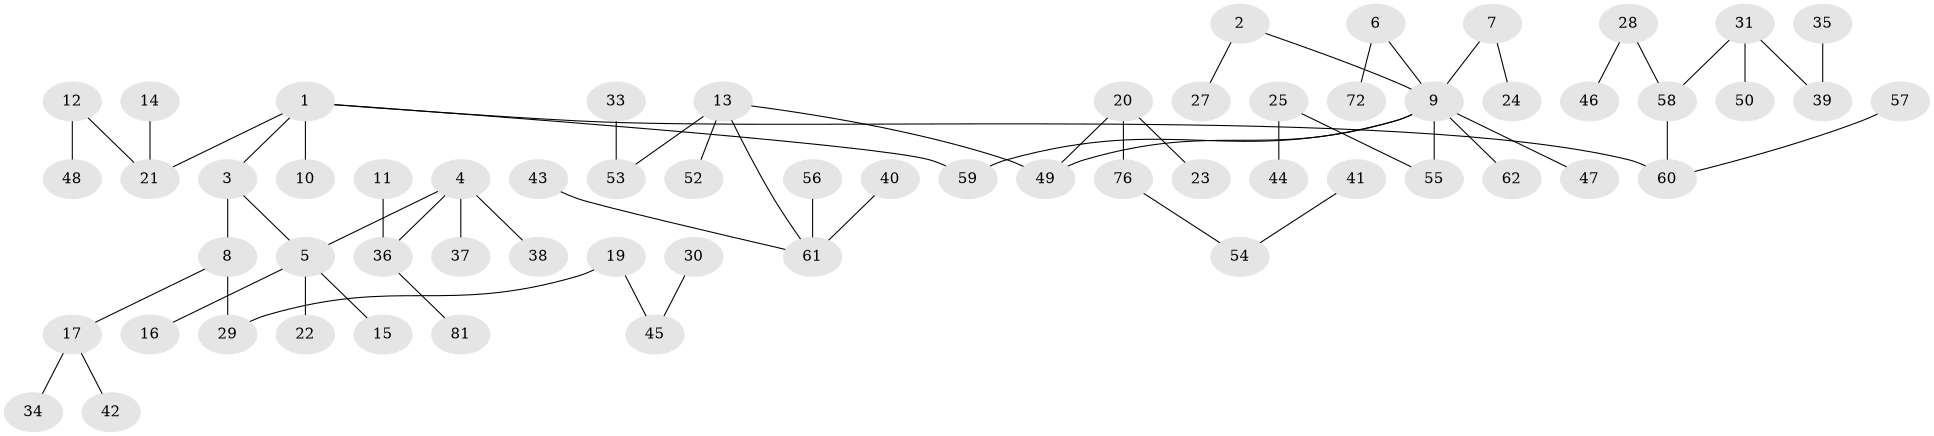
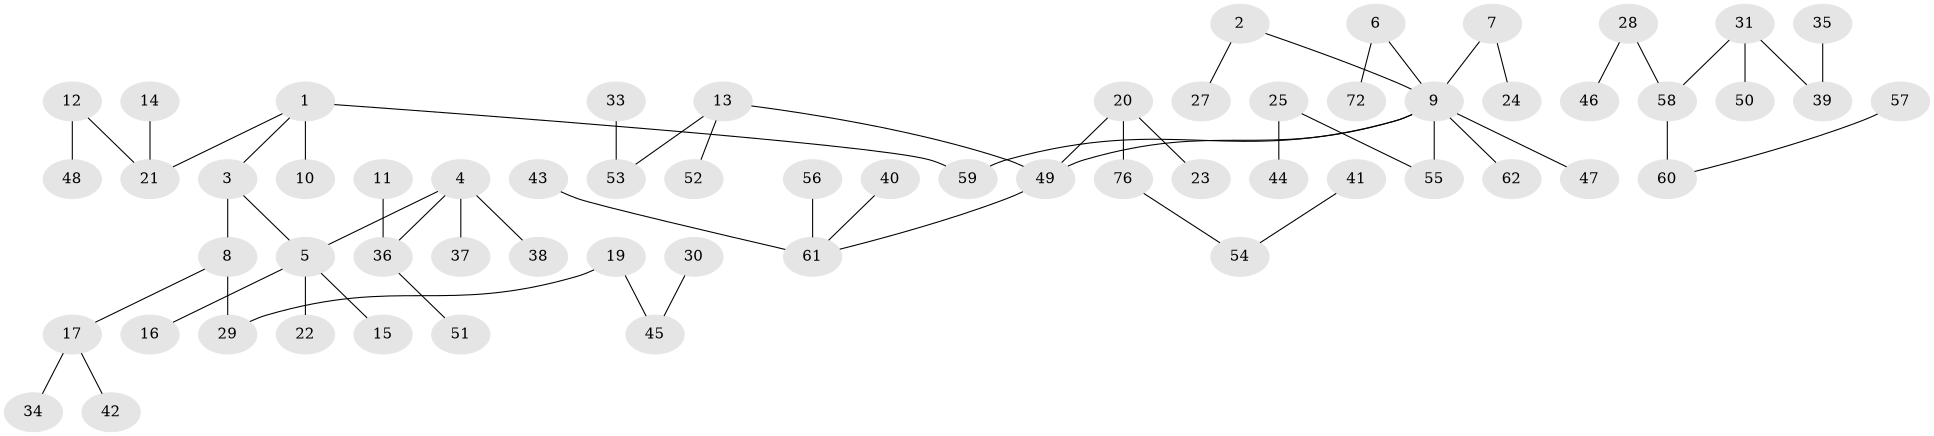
(991, 124) -> none
(764, 181) -> (932, 224)
(461, 335) -> (461, 335)
